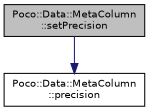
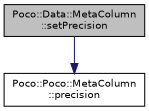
(74, 90) -> (74, 90)
